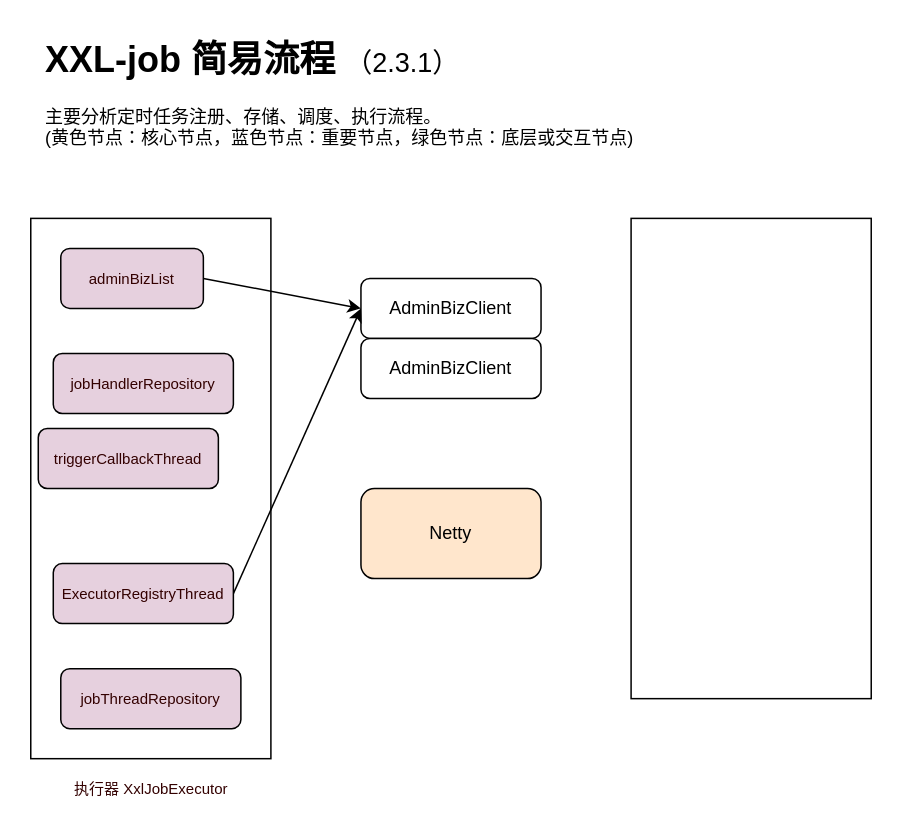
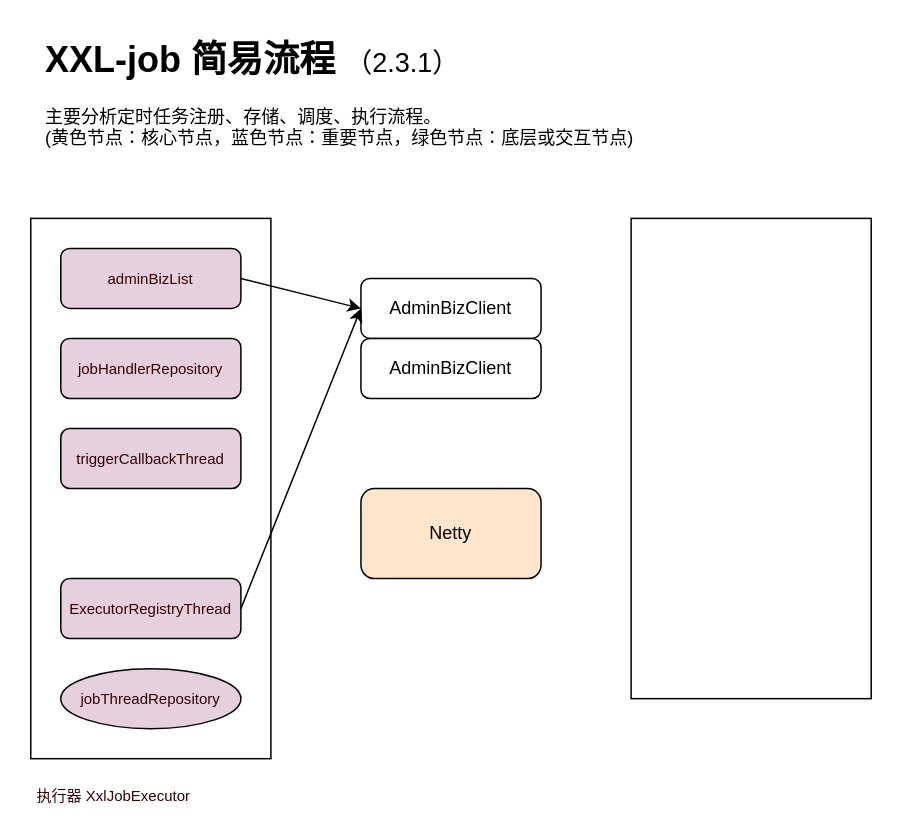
(132, 278) -> (151, 278)
(143, 383) -> (151, 368)
(128, 458) -> (151, 458)
(143, 593) -> (151, 608)
(151, 698) -> (151, 698)
(151, 788) -> (113, 796)
